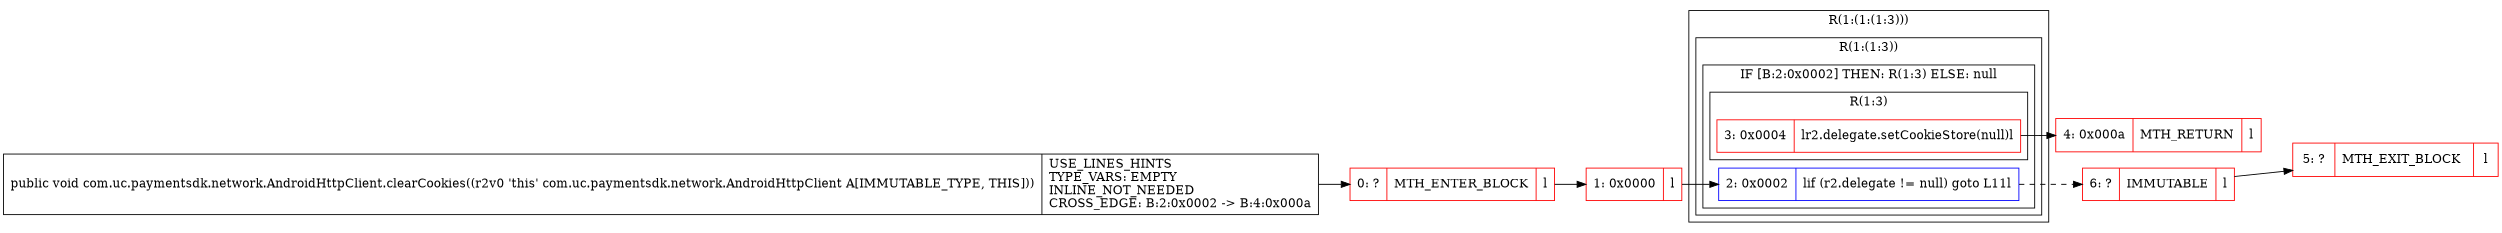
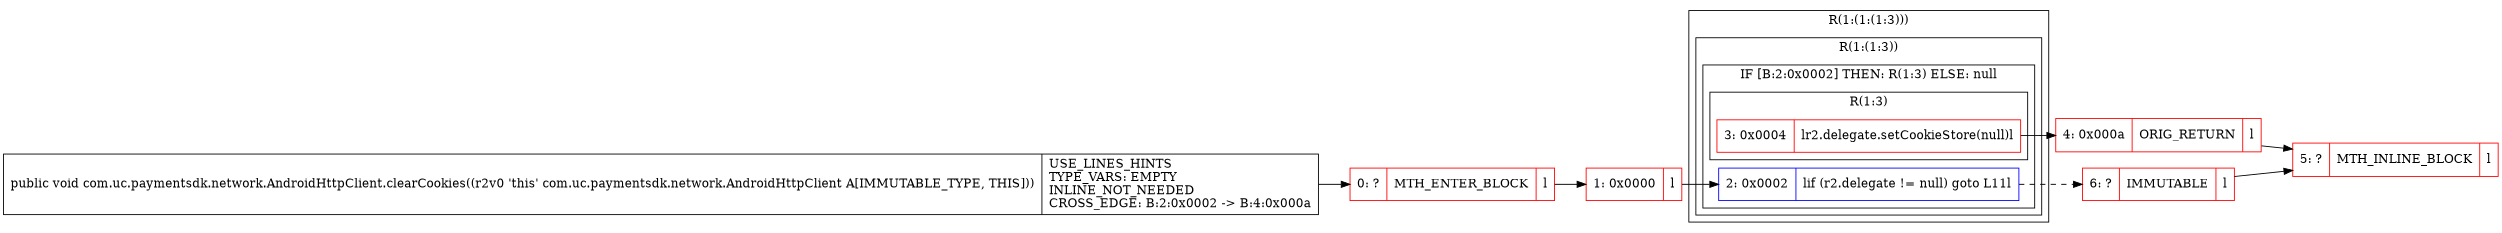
(2187, 135) -> (2187, 135)
none -> (2273, 147)
(2402, 159) -> (2405, 159)
